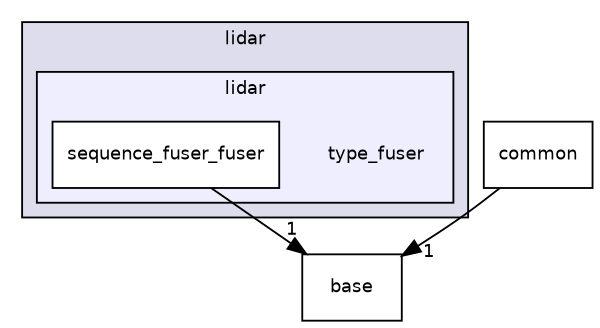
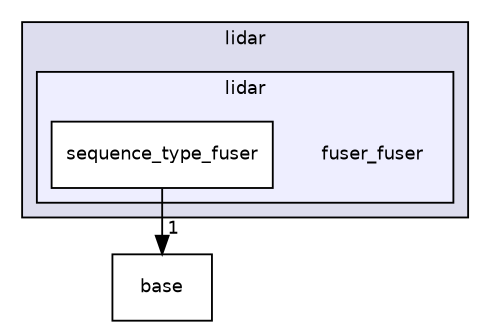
(166, 155) -> (162, 155)
(376, 155) -> (372, 155)
(538, 155) -> none
